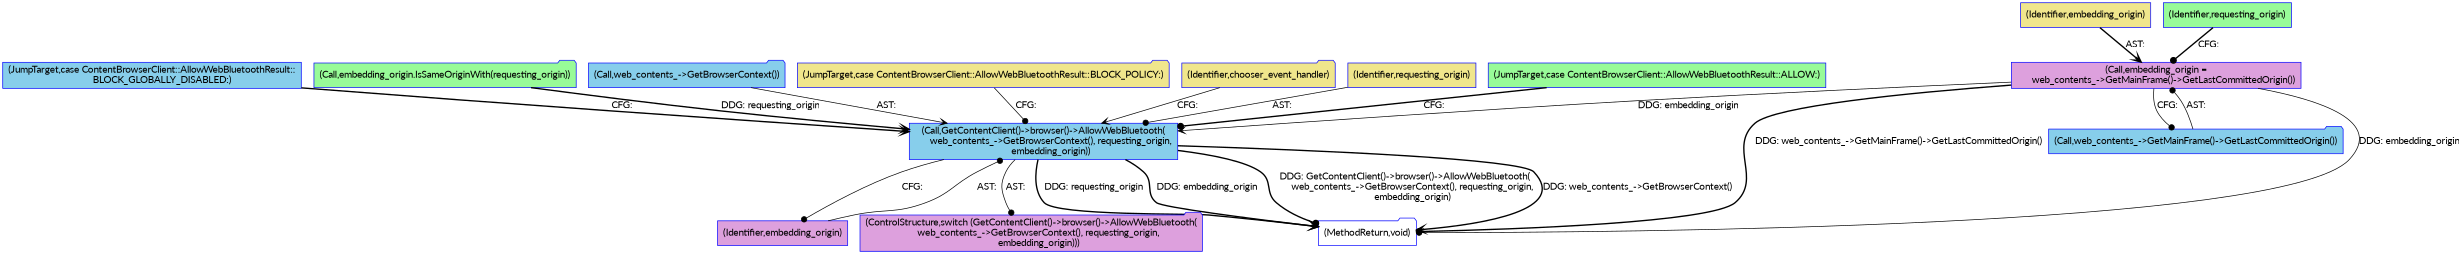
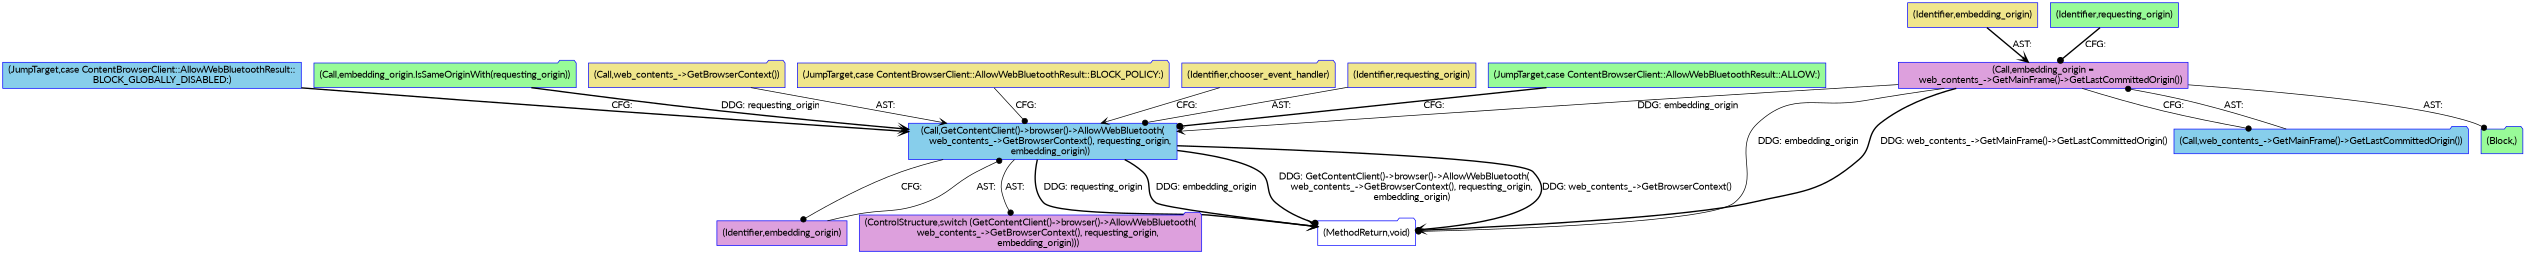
(687, 75) -> (687, 75)
none -> (2502, 141)
